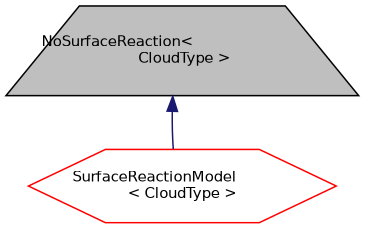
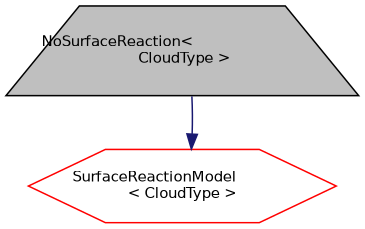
(172, 130) -> (192, 115)
